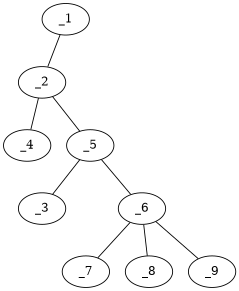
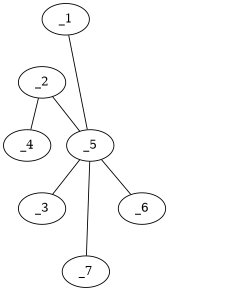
(54, 51) -> (78, 82)
(114, 240) -> (88, 209)
(149, 272) -> none
(212, 272) -> none
